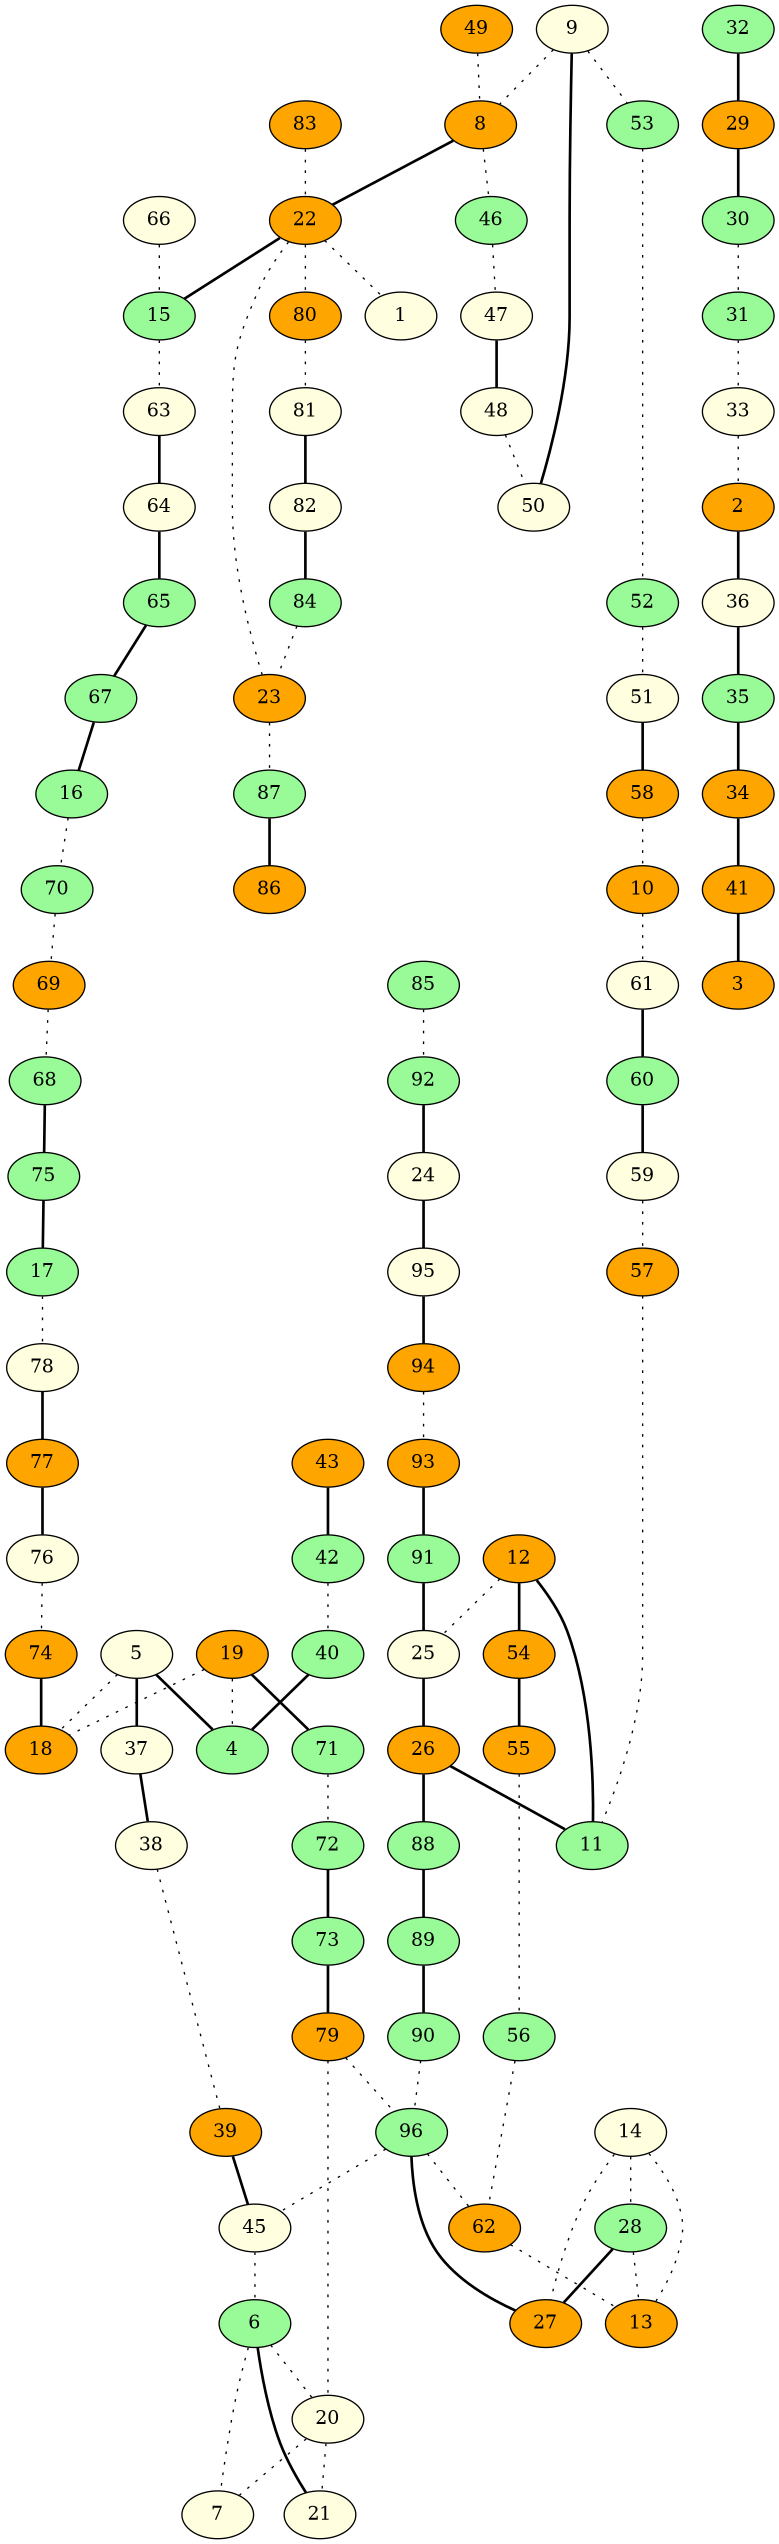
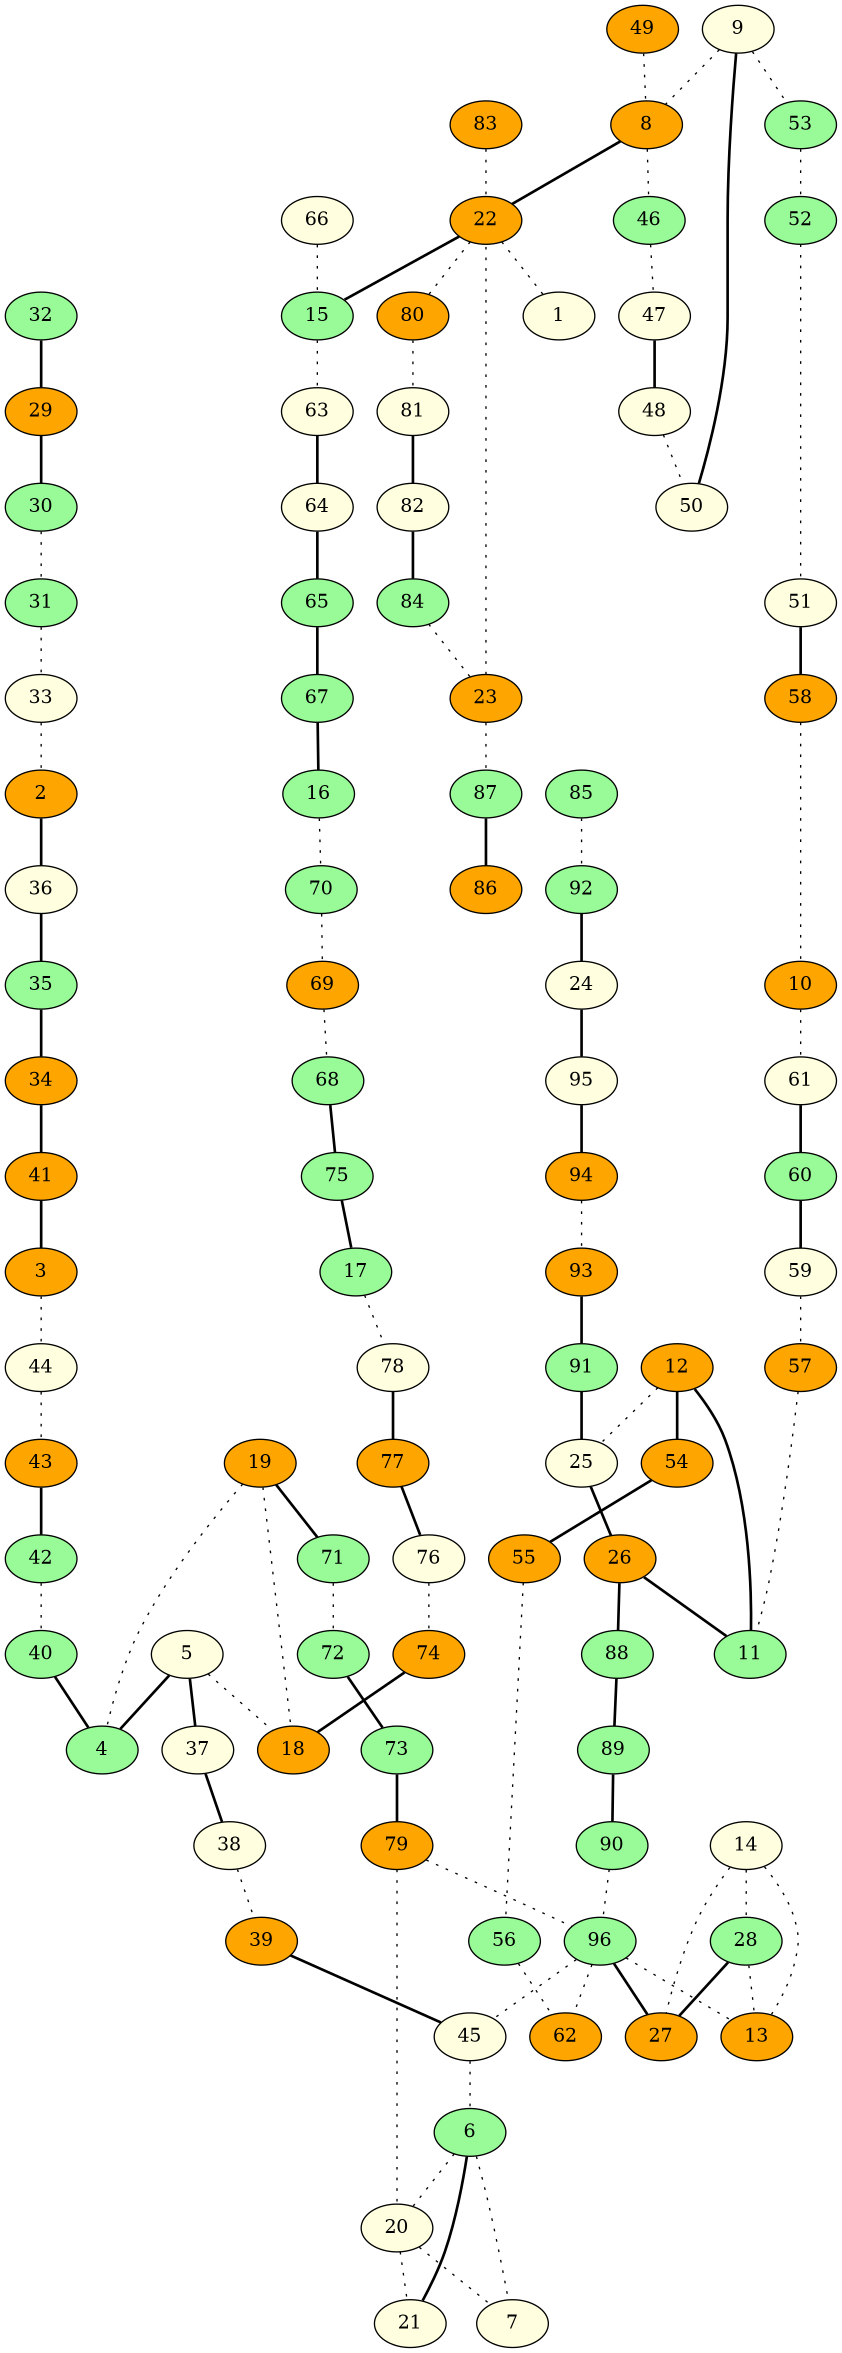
none -> (41, 1368)
(566, 2277) -> (681, 1991)
